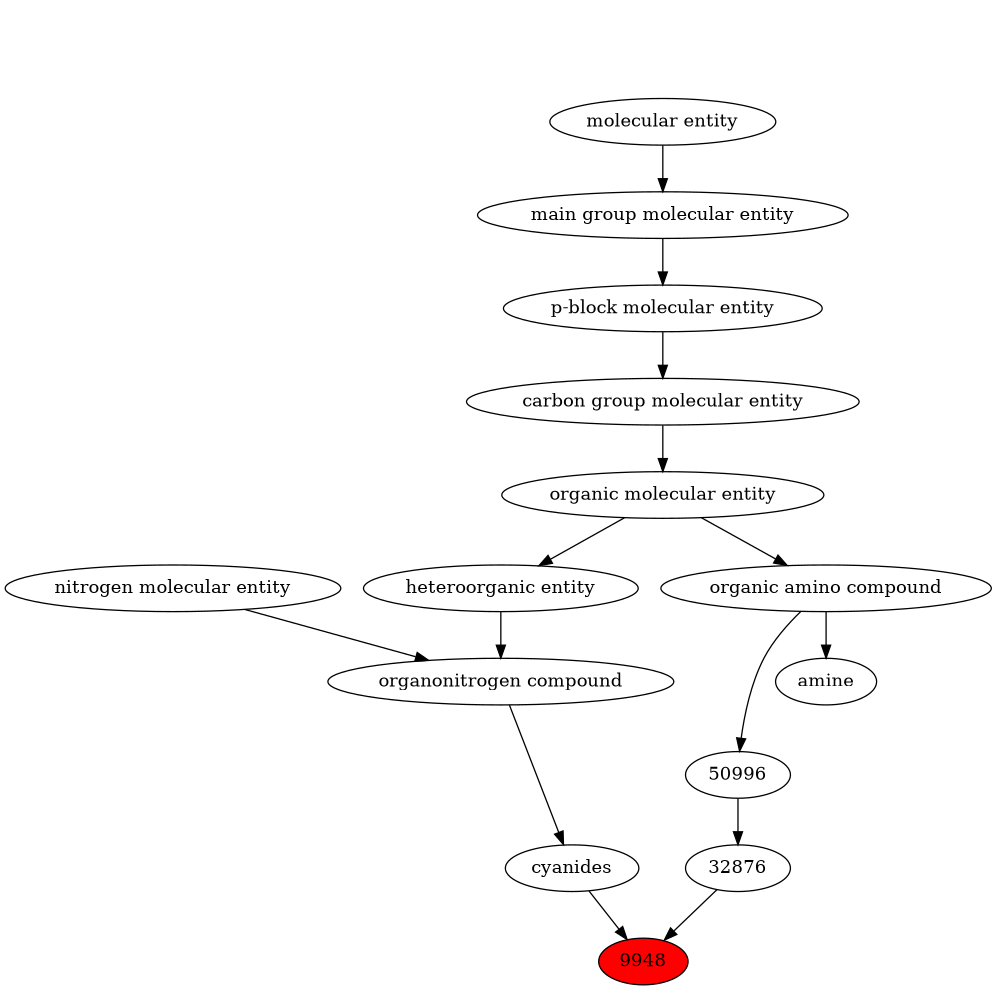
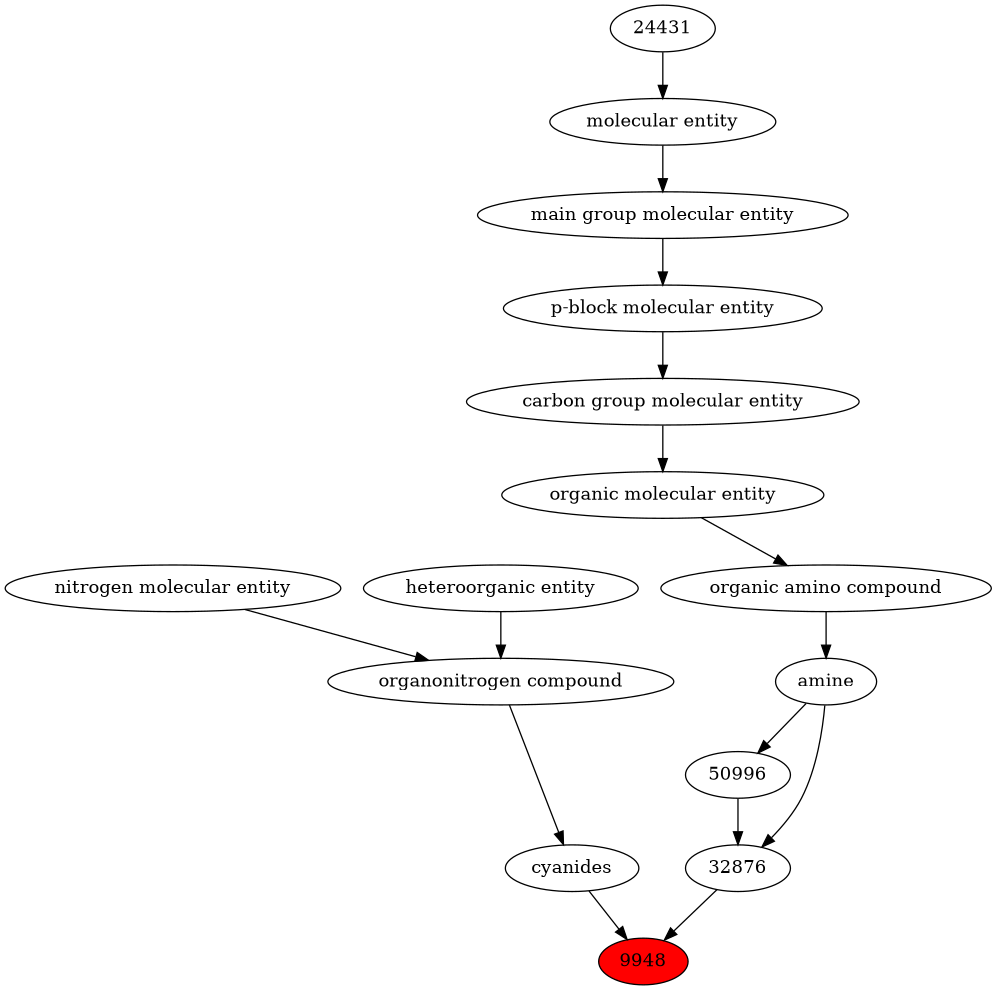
none -> (663, 29)
(587, 539) -> none
(759, 669) -> (787, 724)
none -> (810, 777)
